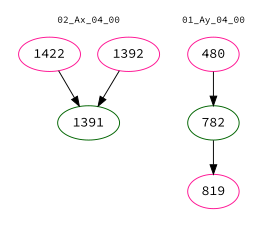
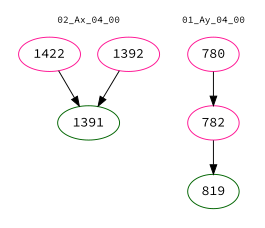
(213, 54) -> (213, 54)
(213, 123) -> (213, 123)
(213, 192) -> (213, 192)
